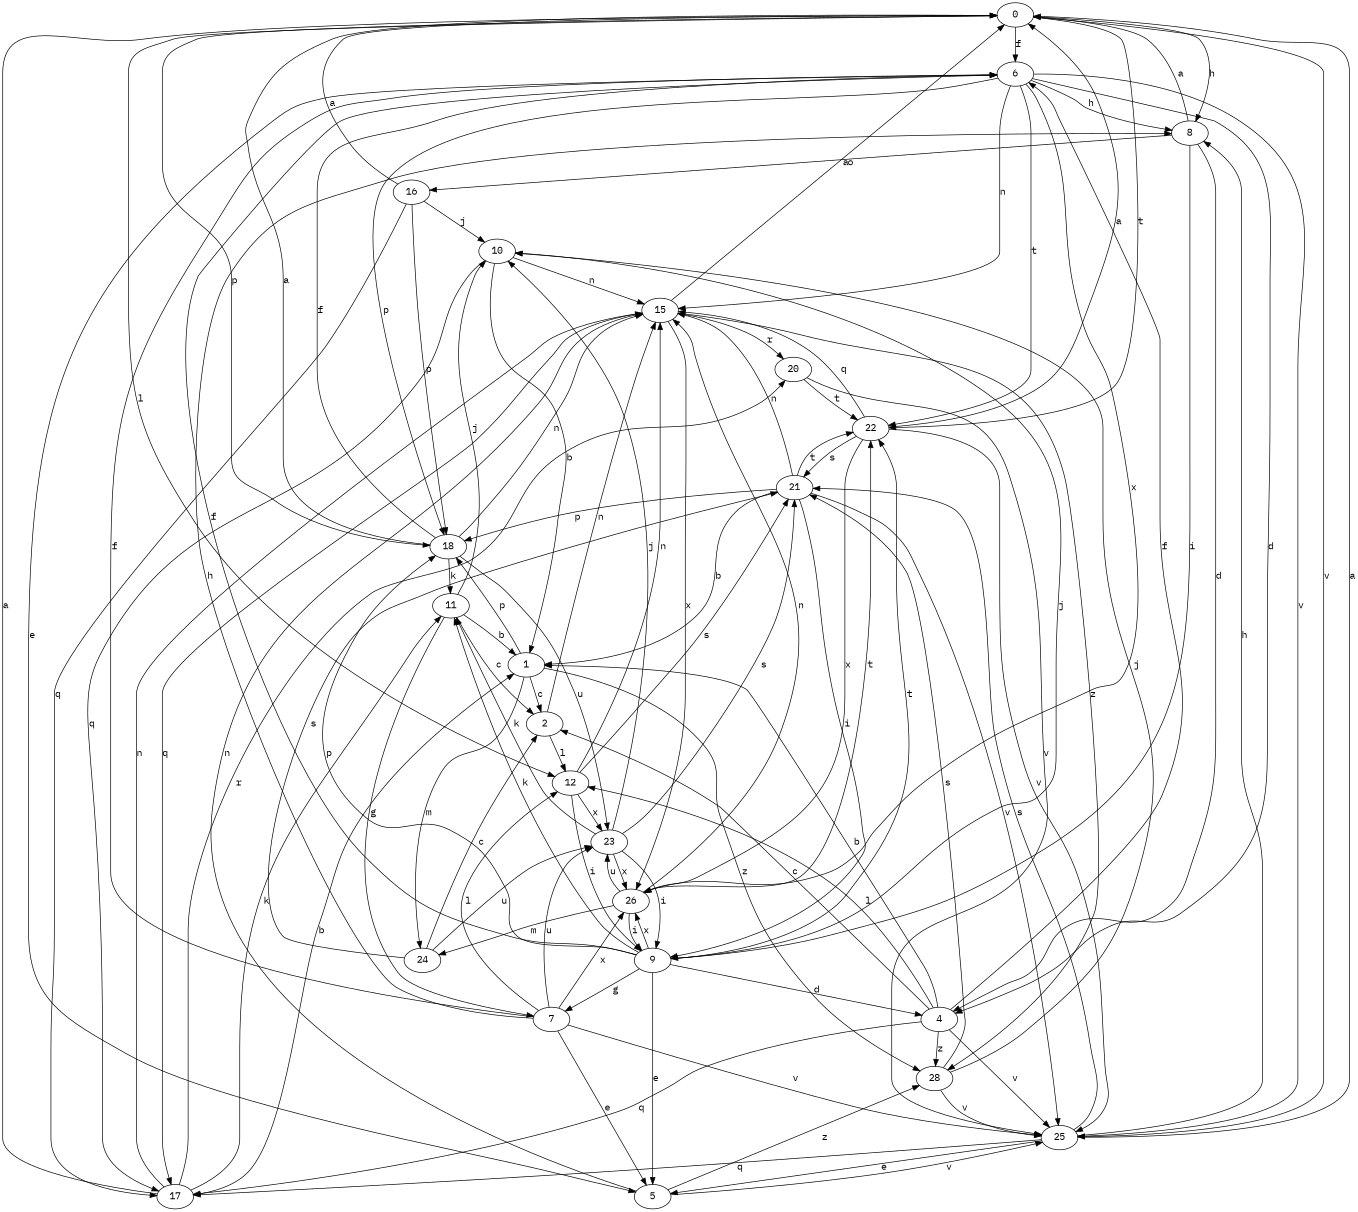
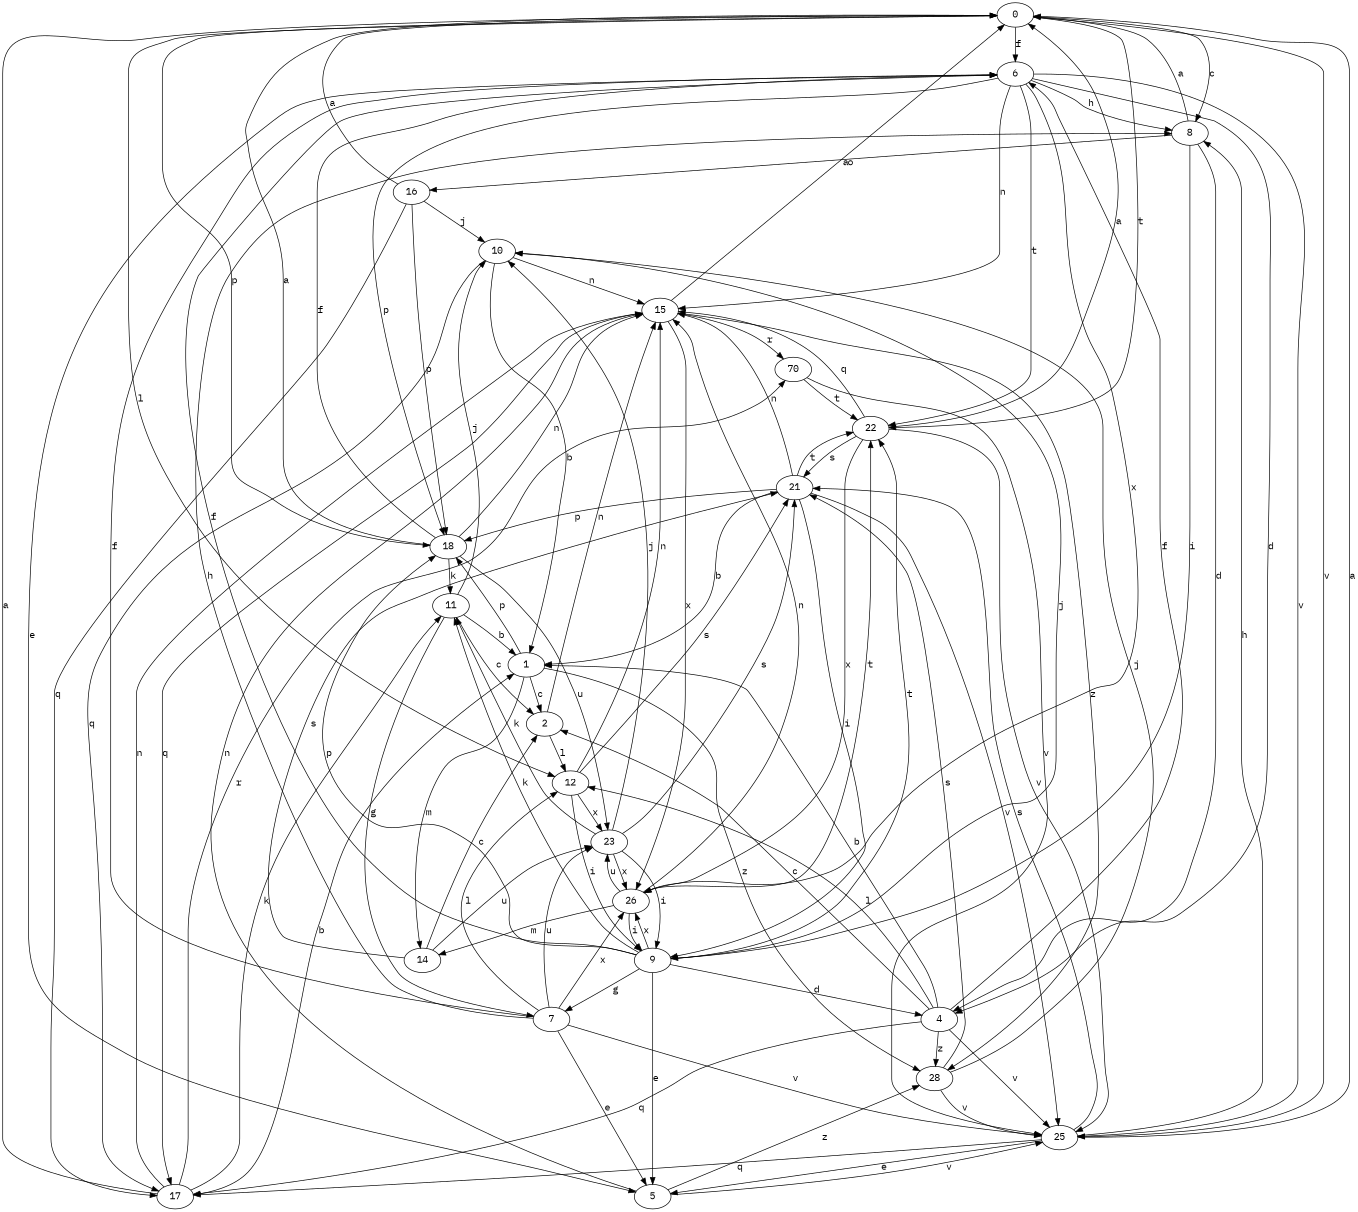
(1212, 74) -> (1212, 74)
(793, 369) -> (793, 369)
(422, 960) -> (422, 960)
